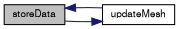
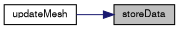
(78, 22) -> none
